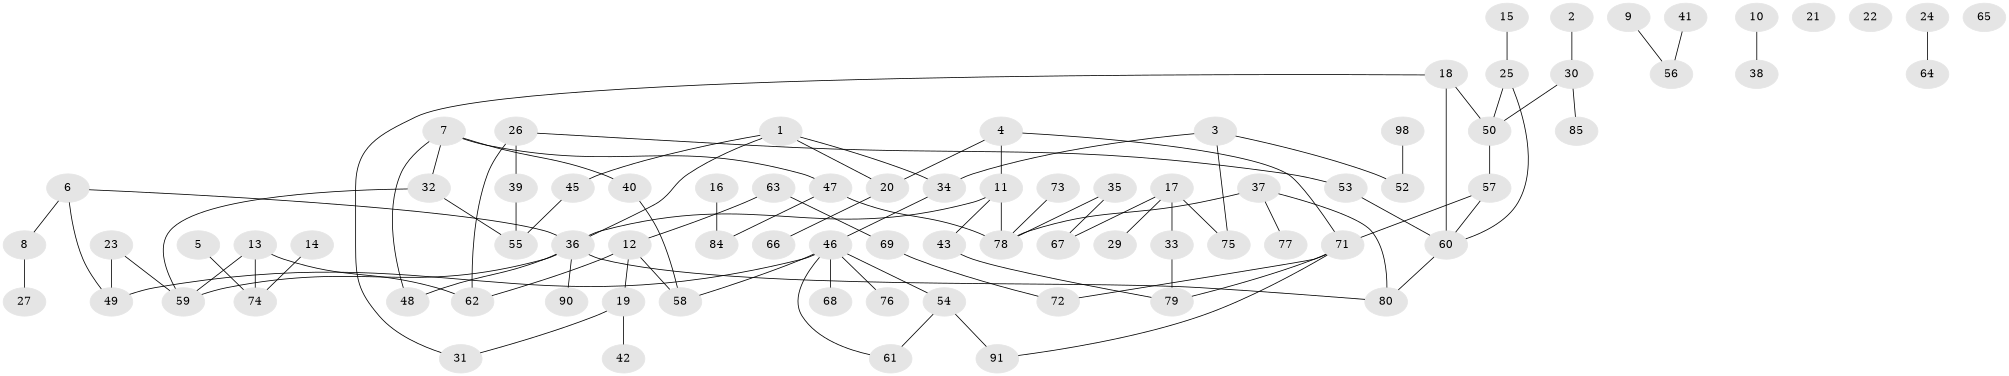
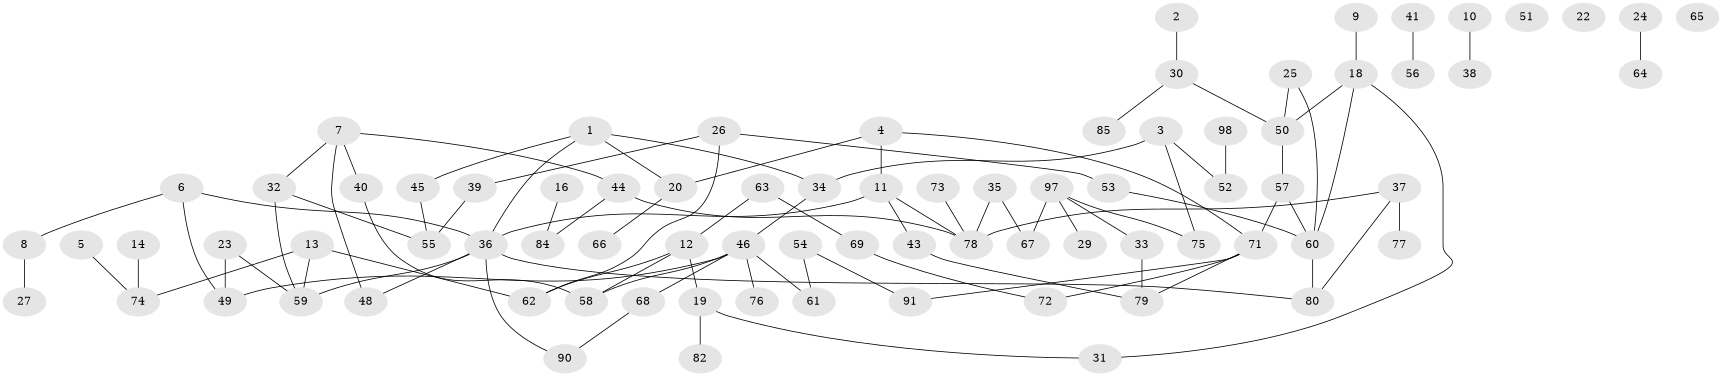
(1507, 17) -> none
(1814, 17) -> (1527, 17)
(1650, 46) -> (1356, 46)
(831, 188) -> (619, 188)
(1172, 188) -> (1052, 188)
(887, 273) -> none
none -> (604, 330)
(624, 359) -> (700, 359)
